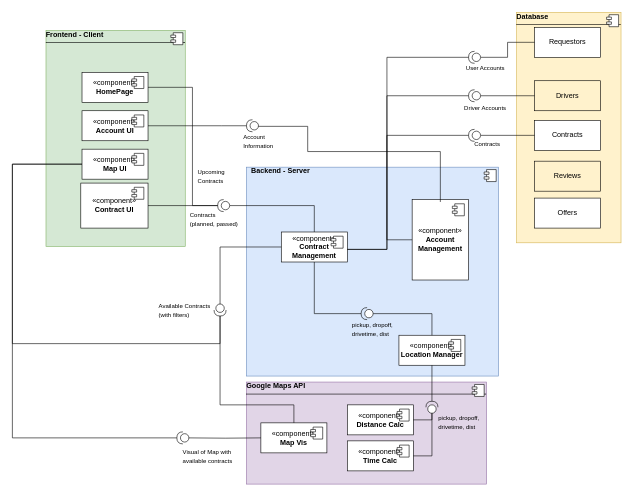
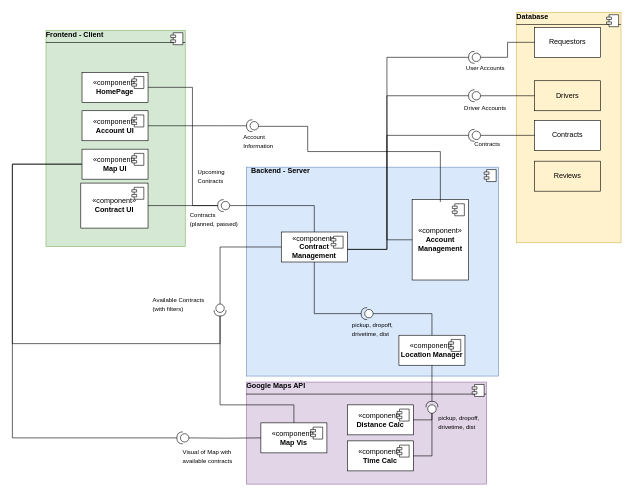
(567, 213) -> none
(184, 310) -> (178, 304)
